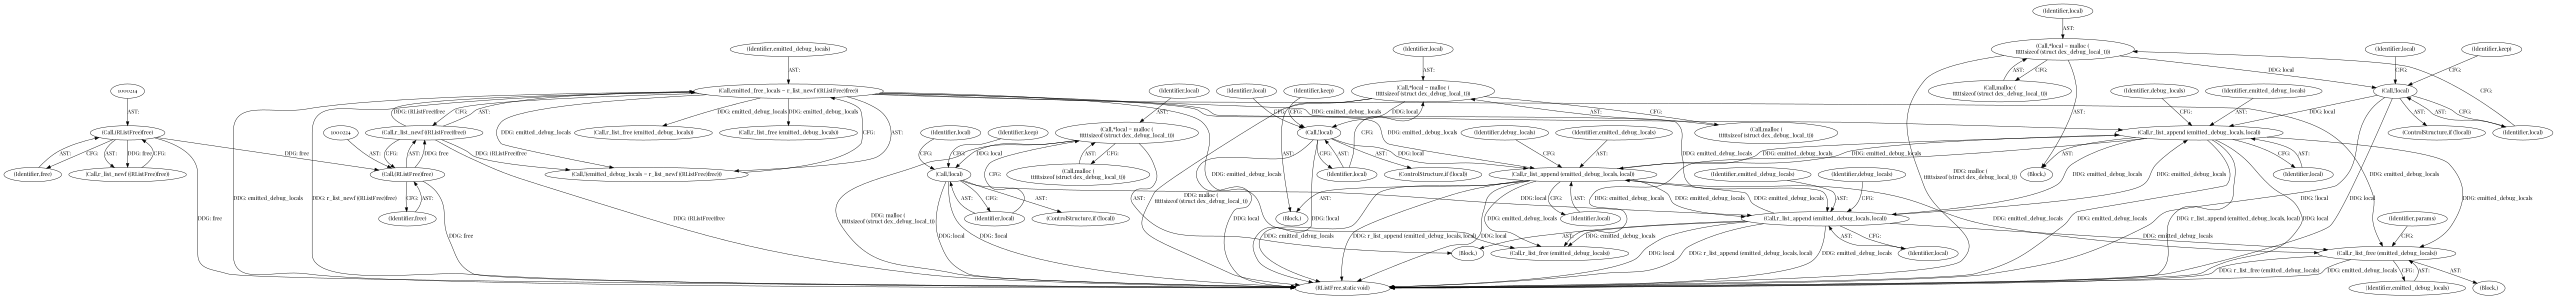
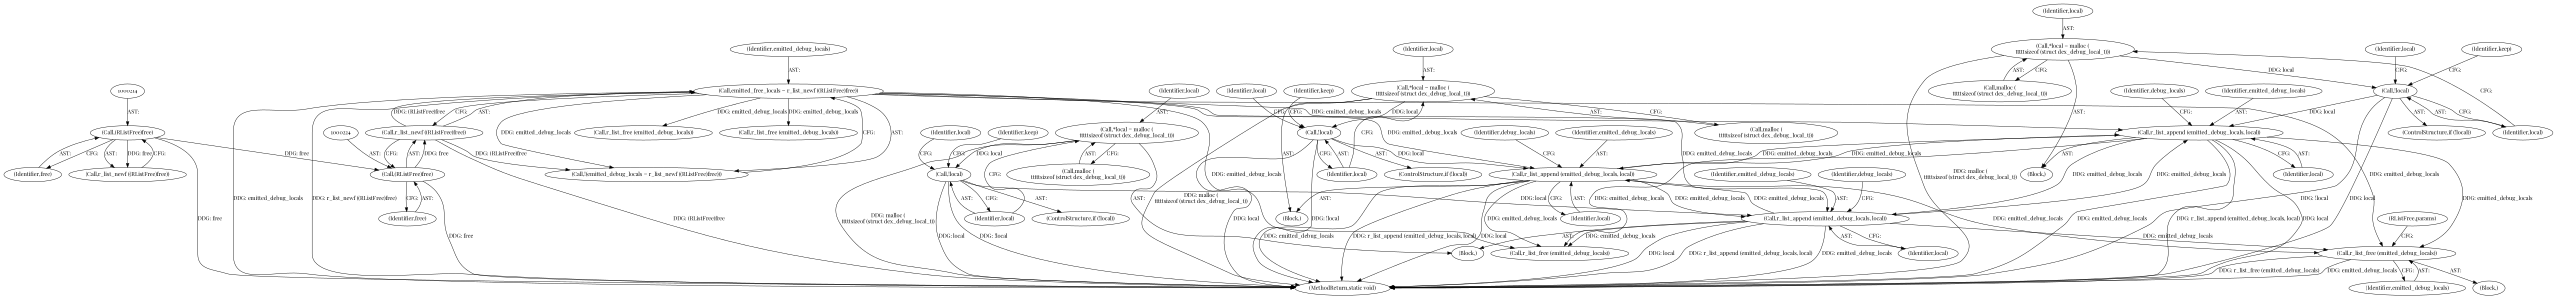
(2412, 219) -> (2412, 219)
(1343, 288) -> (1343, 288)
